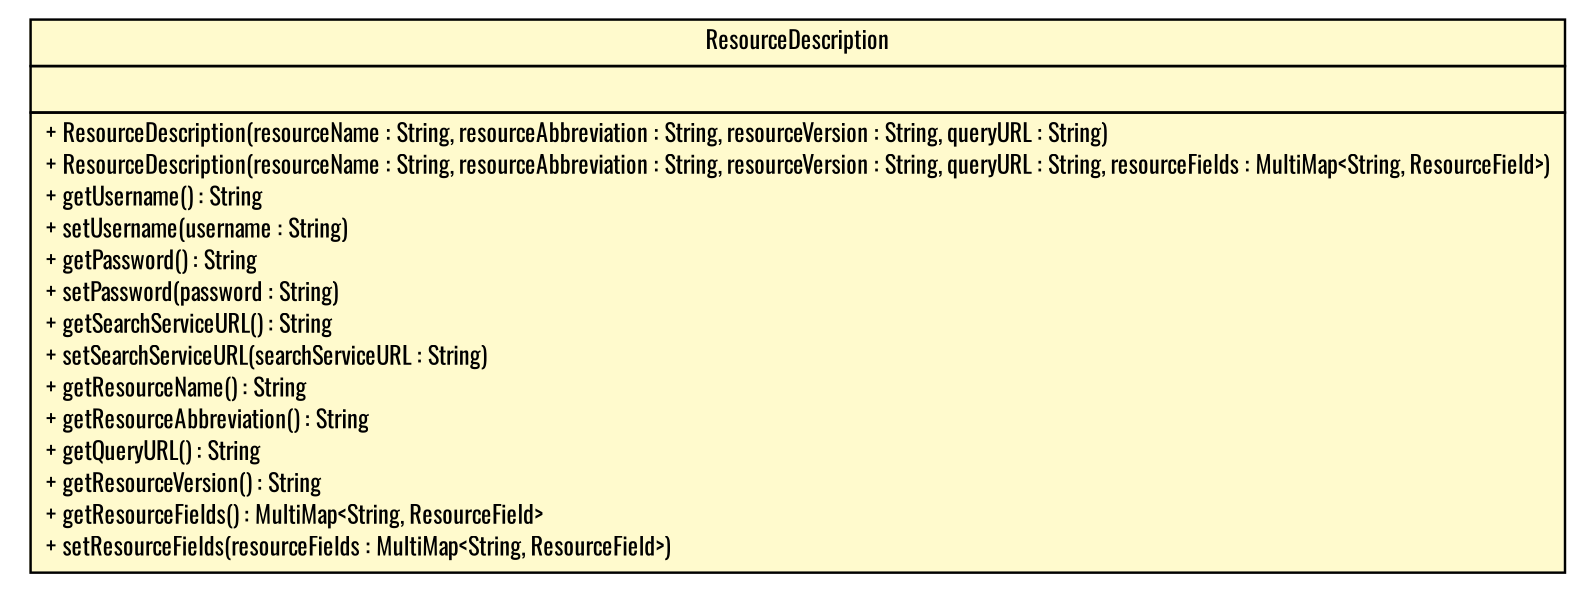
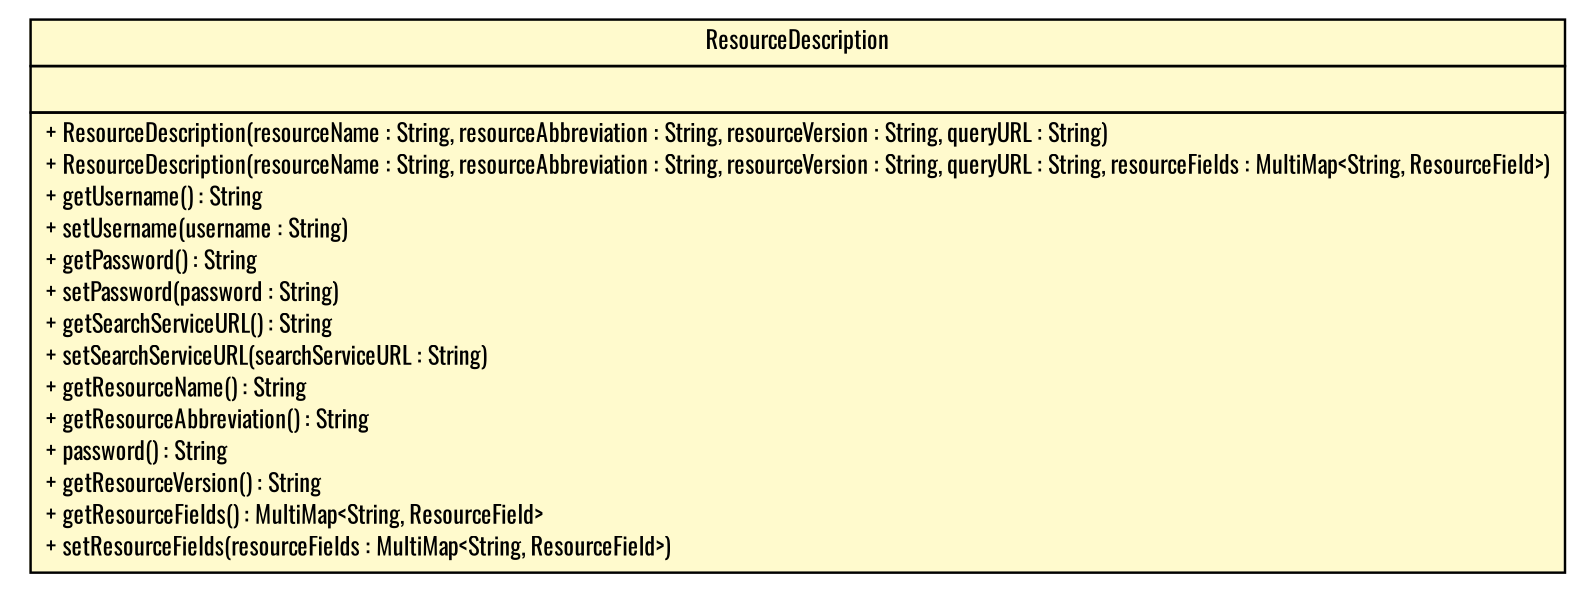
(154, 453) -> (137, 453)
